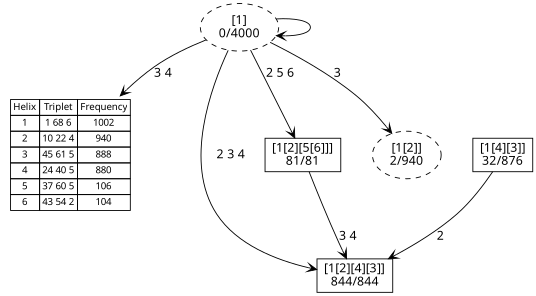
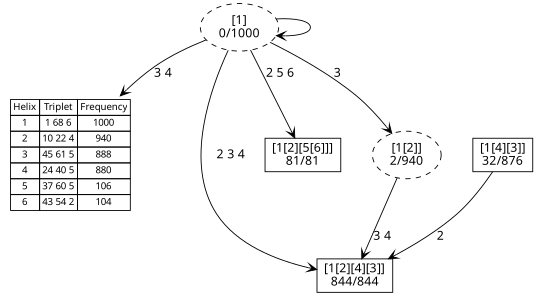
(240, 27) -> (240, 27)
(104, 123) -> (104, 123)
(325, 211) -> (381, 214)
